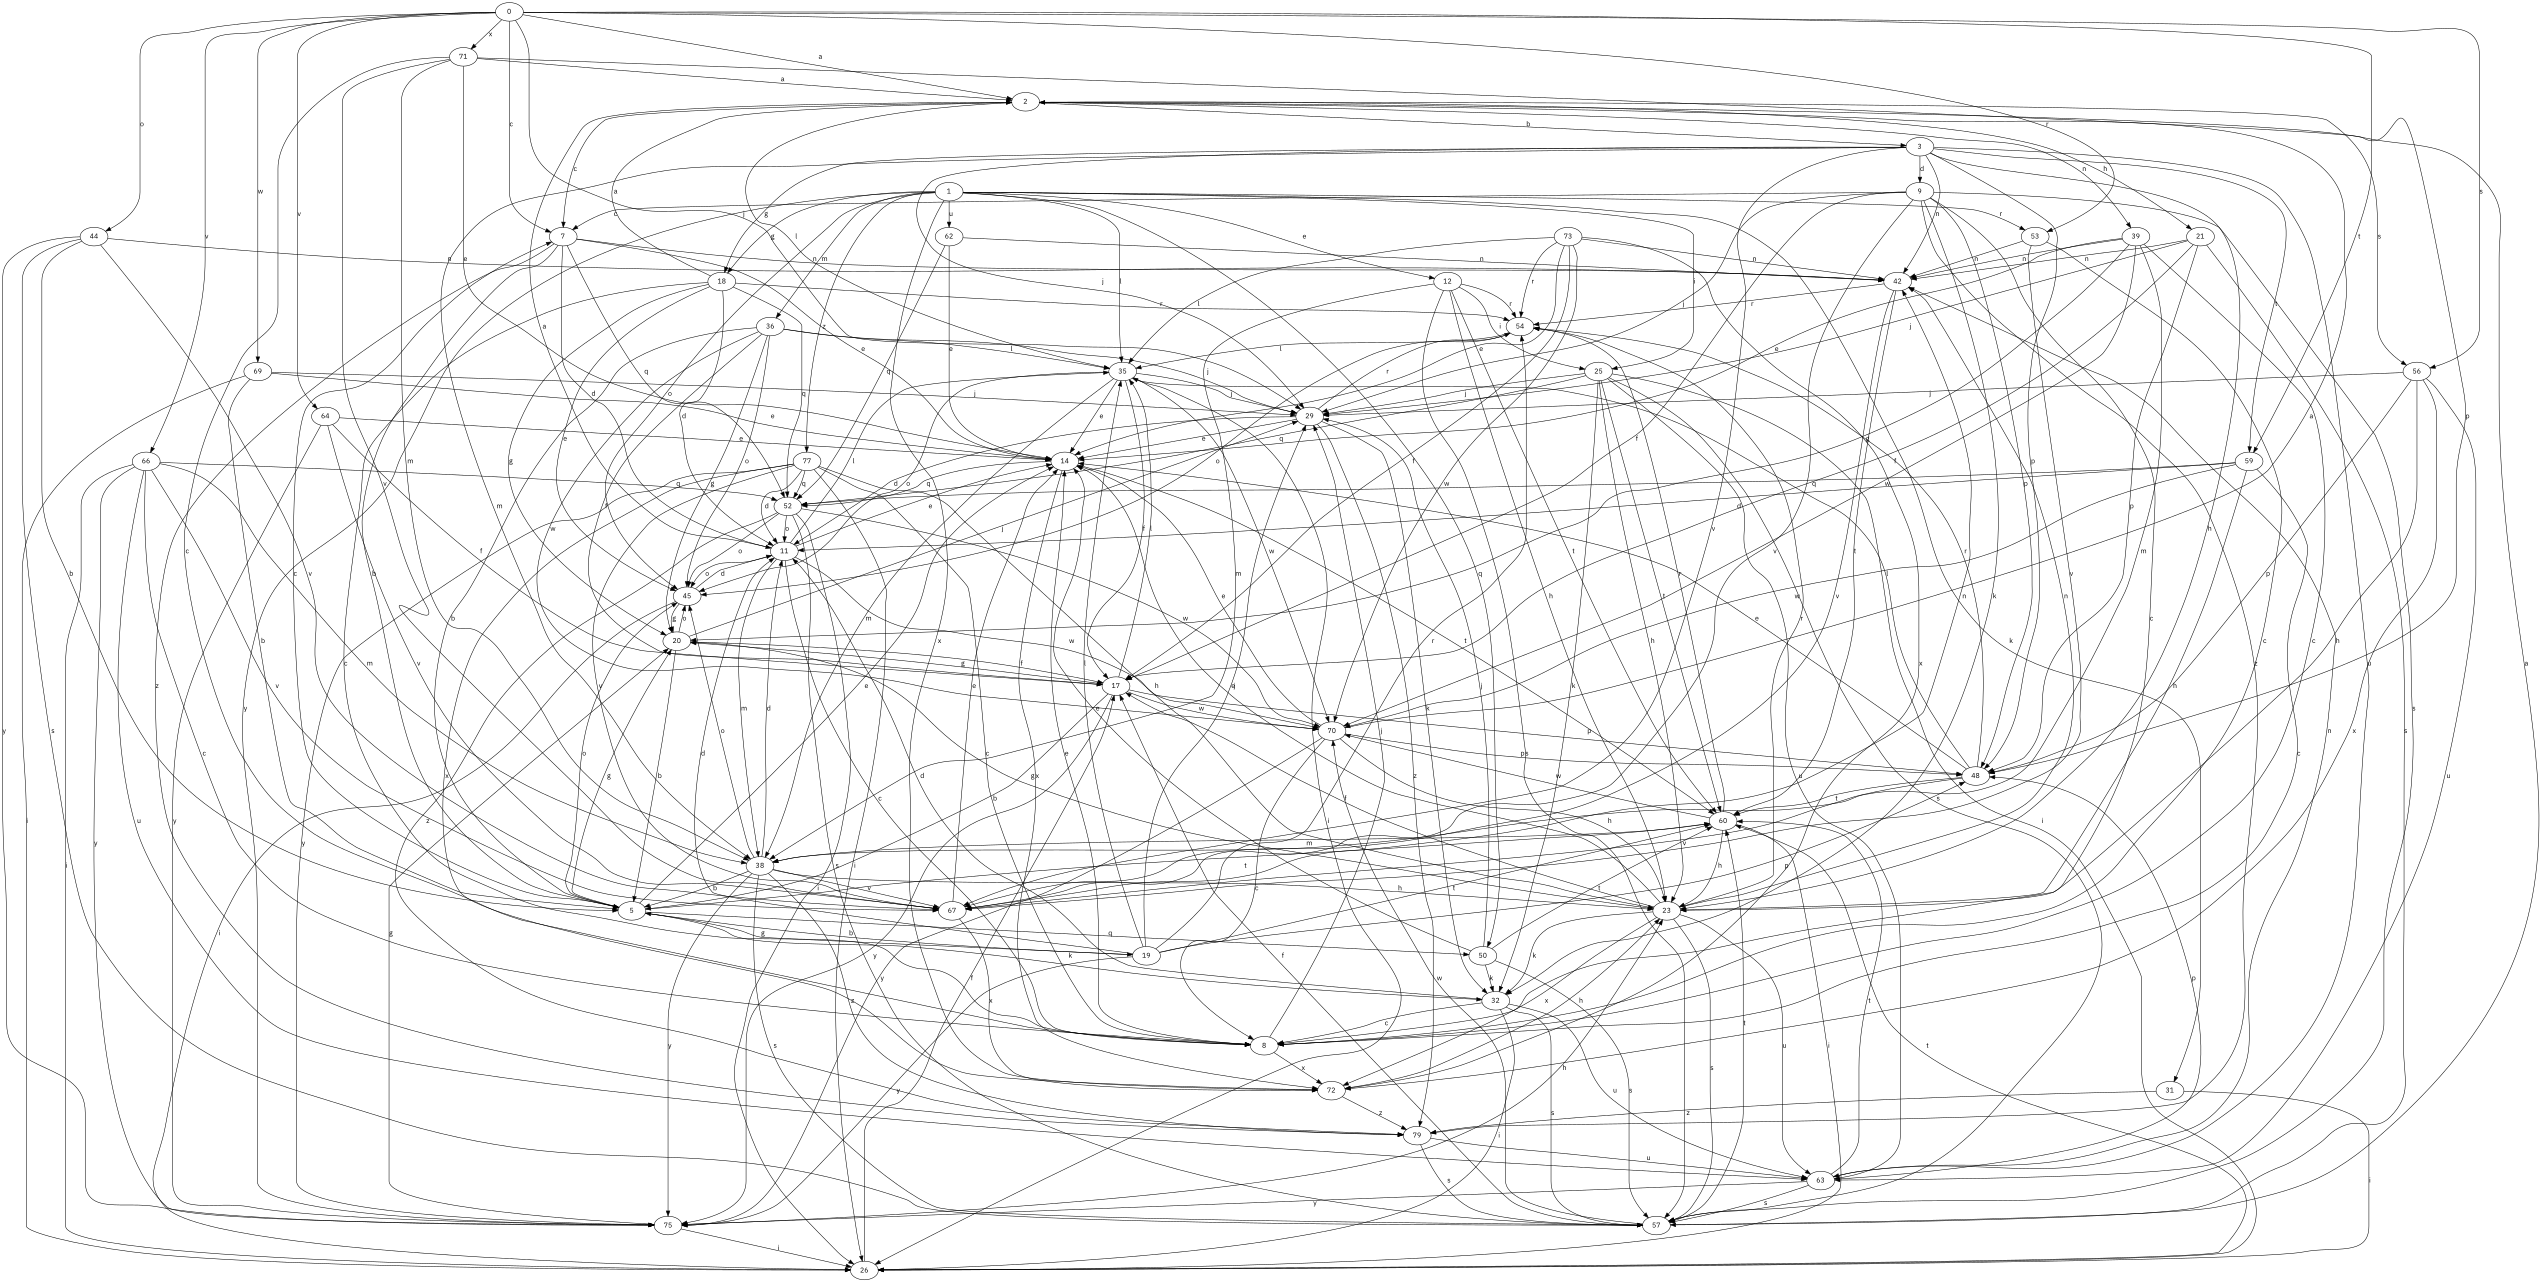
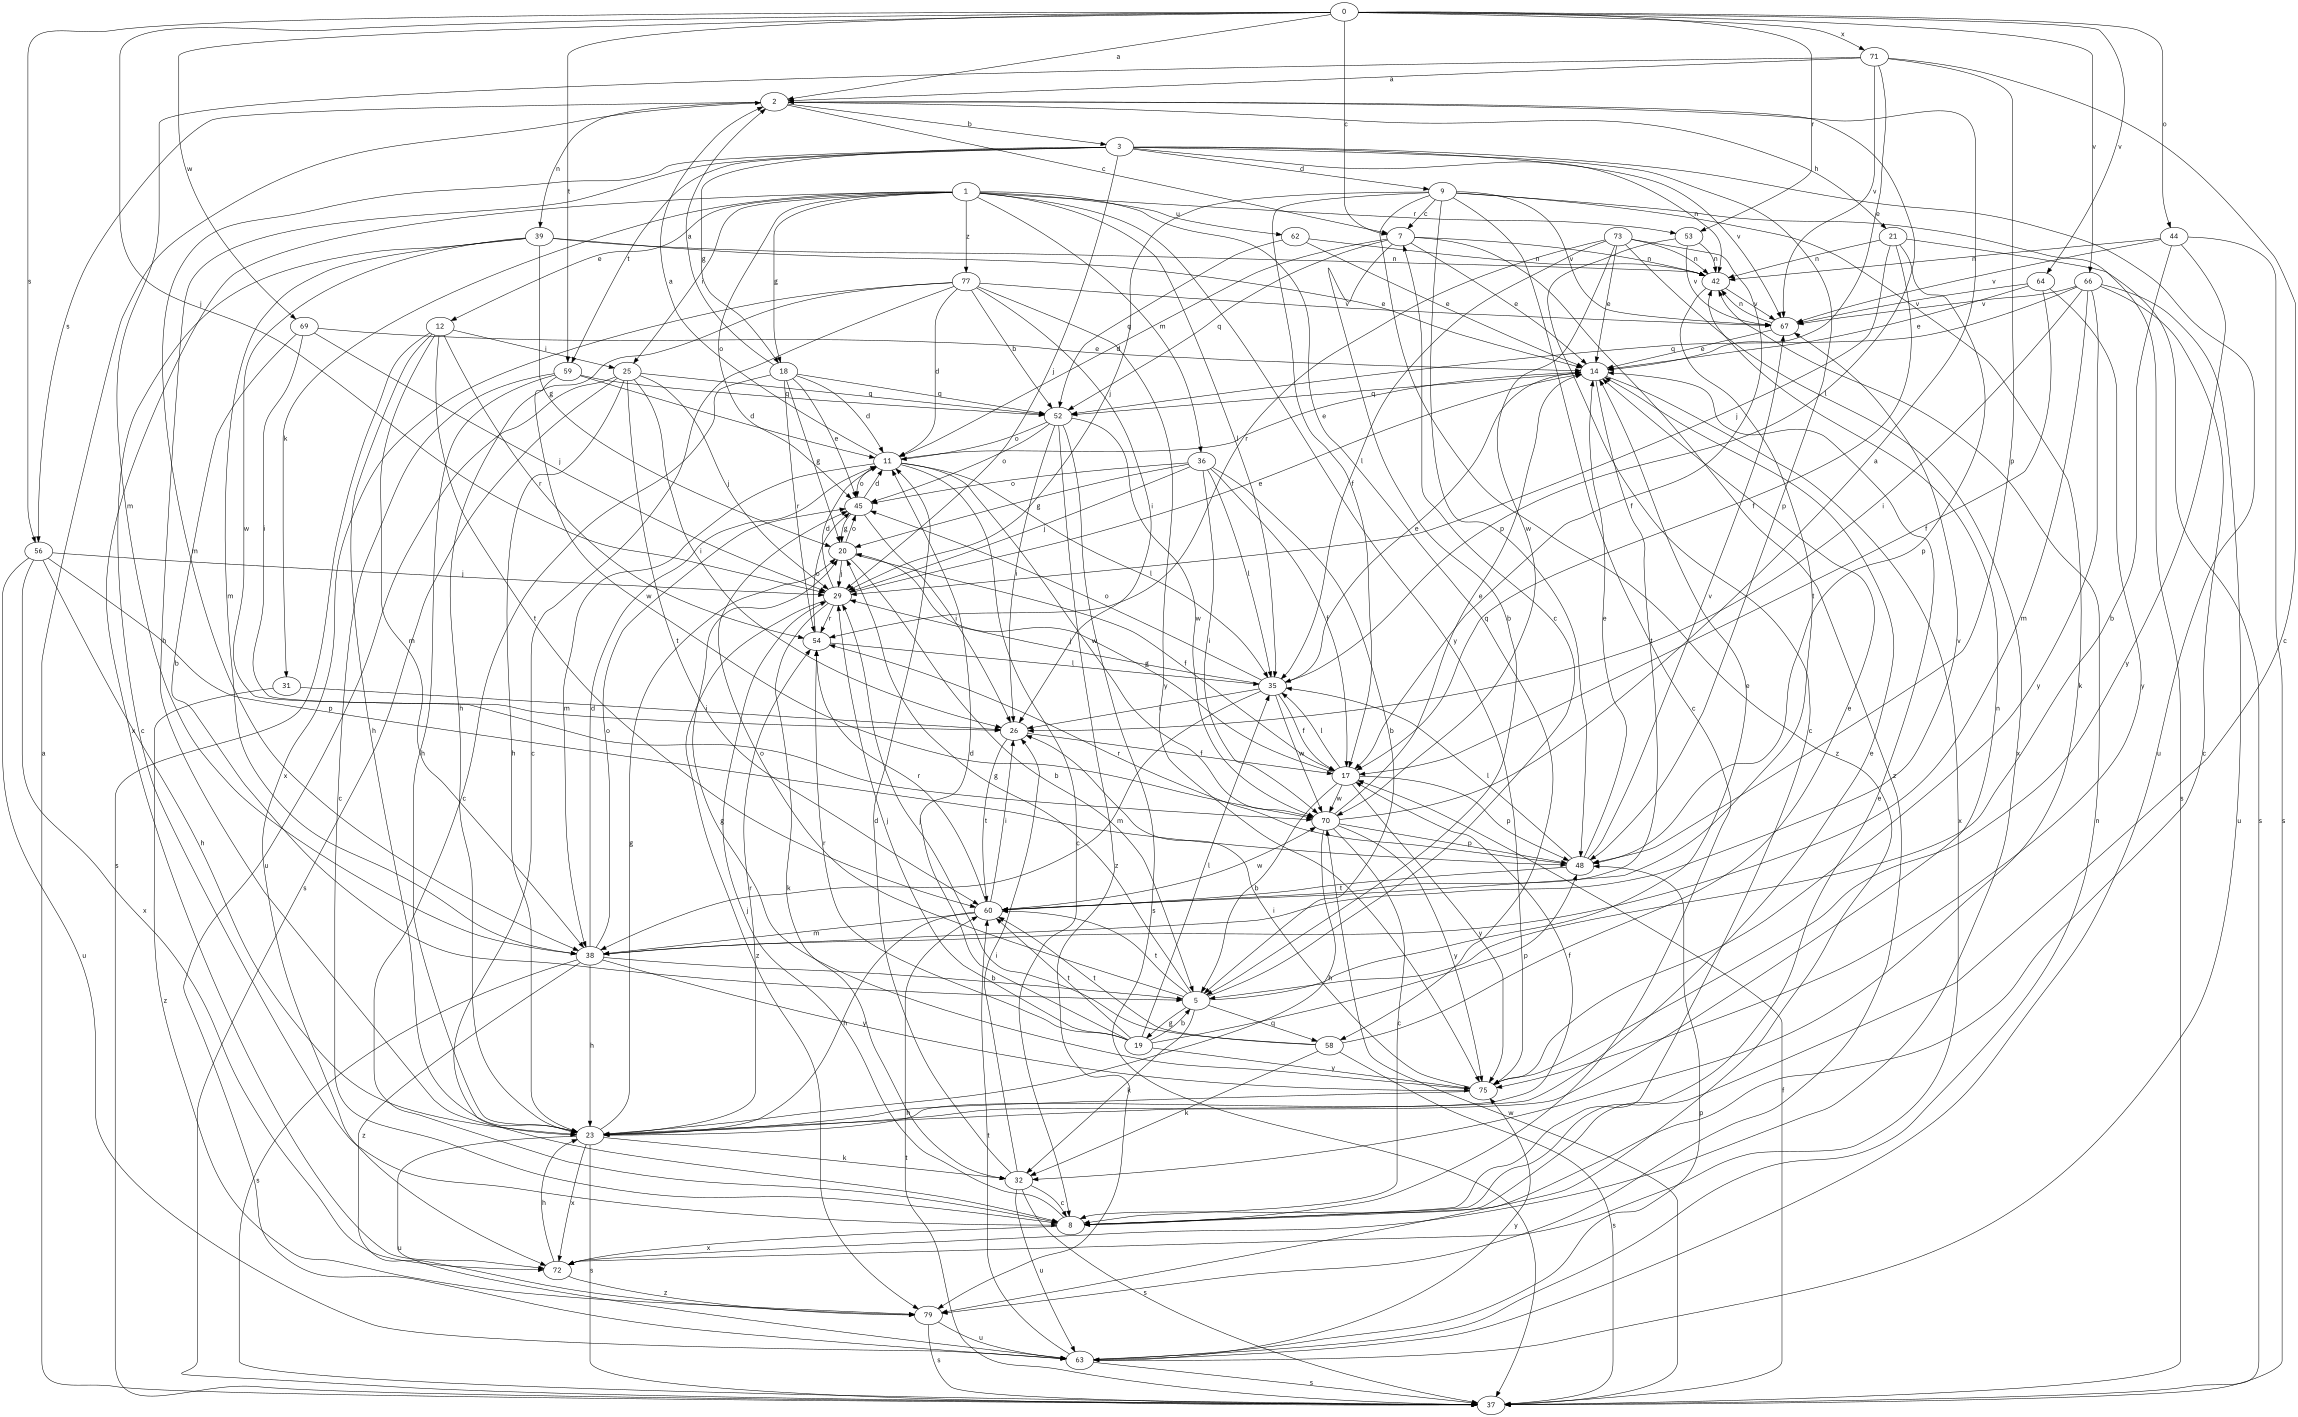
(1712, 305) -> none
(804, 484) -> (1014, 349)
(553, 529) -> (1210, 641)
(1571, 687) -> none
(1483, 956) -> (1329, 1046)
(1010, 1069) -> none
(1656, 1226) -> (1491, 1405)
